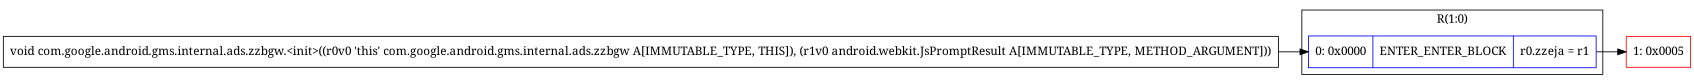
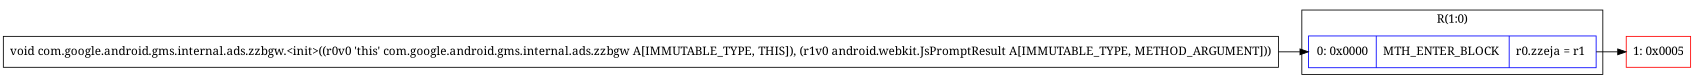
(1443, 51) -> (1441, 51)
